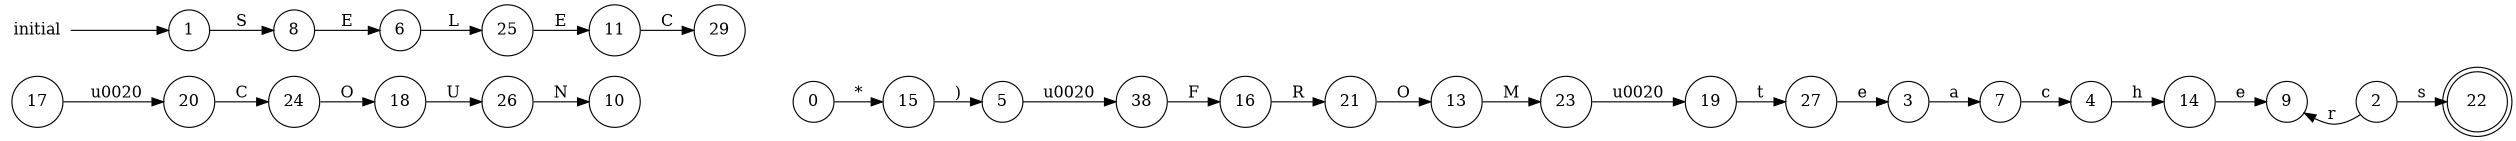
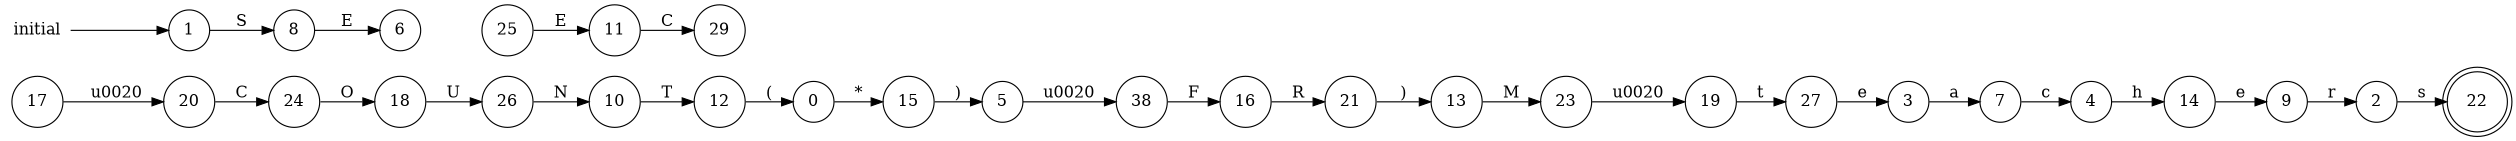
(446, 30) -> none
(1404, 93) -> (1404, 93)
none -> (720, 102)
(2338, 124) -> (2326, 102)
